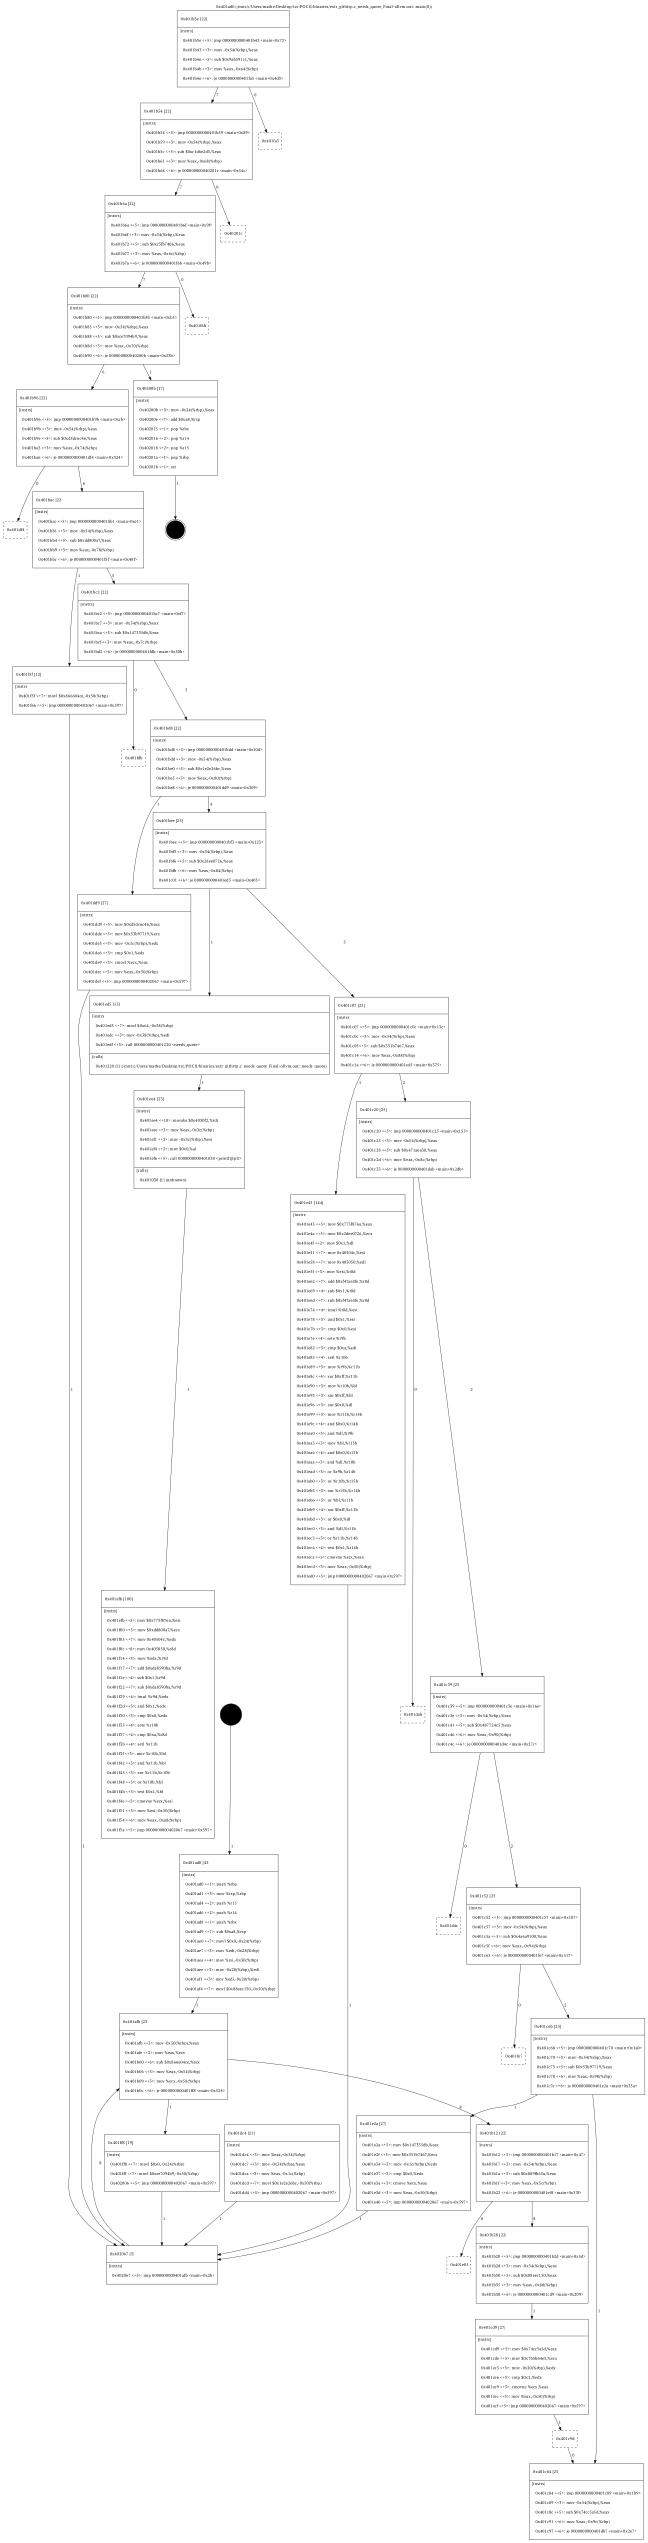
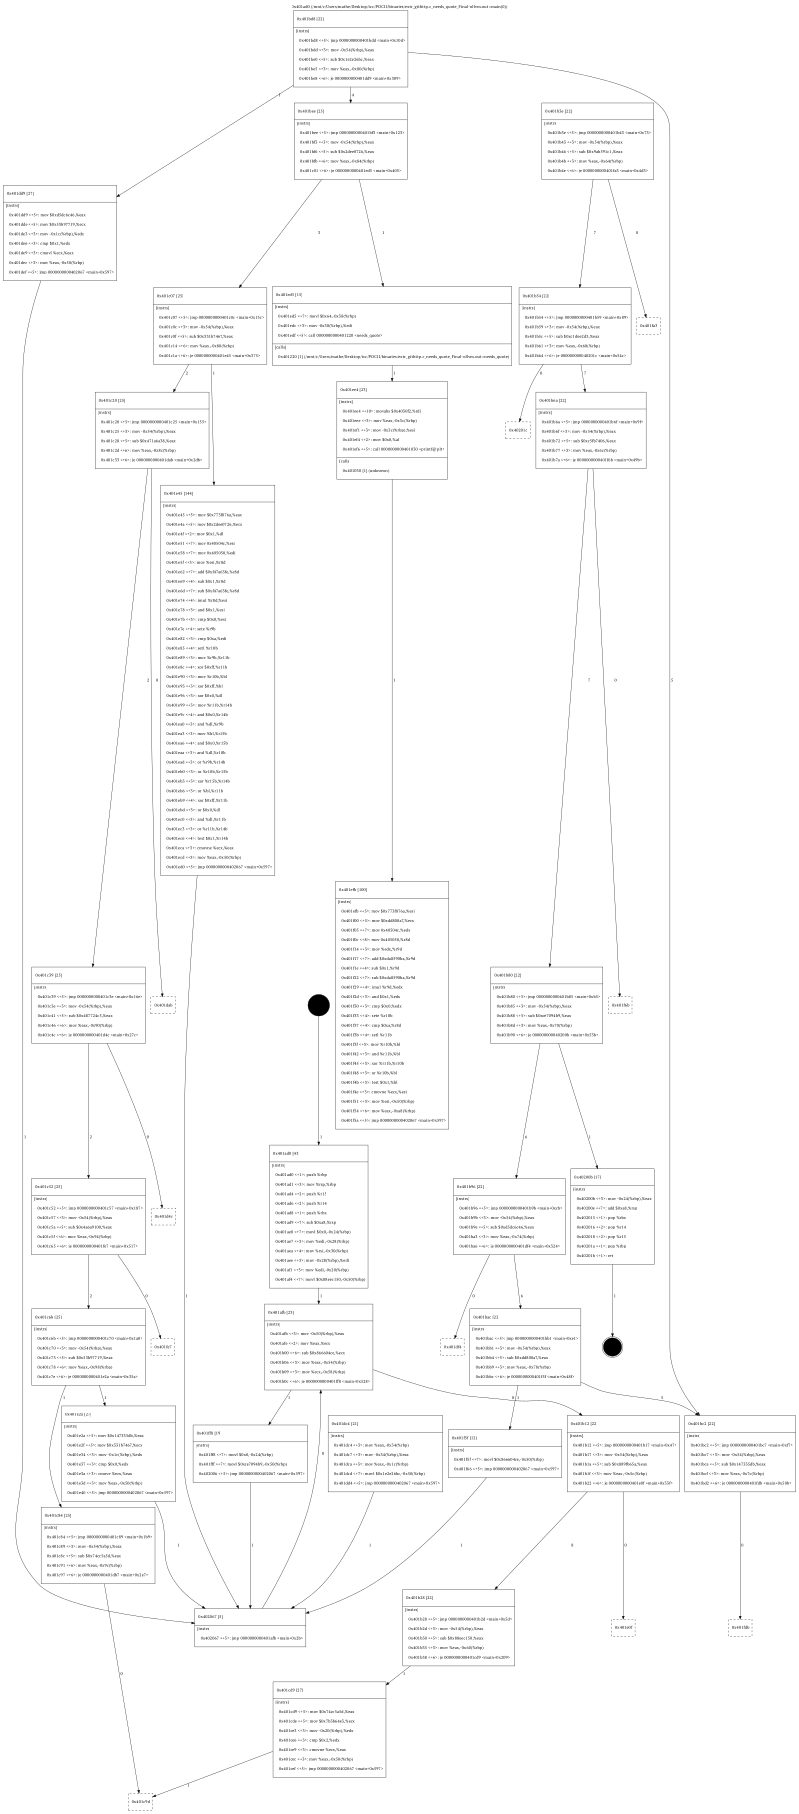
(170, 689) -> (670, 631)
(570, 2454) -> (121, 1687)
